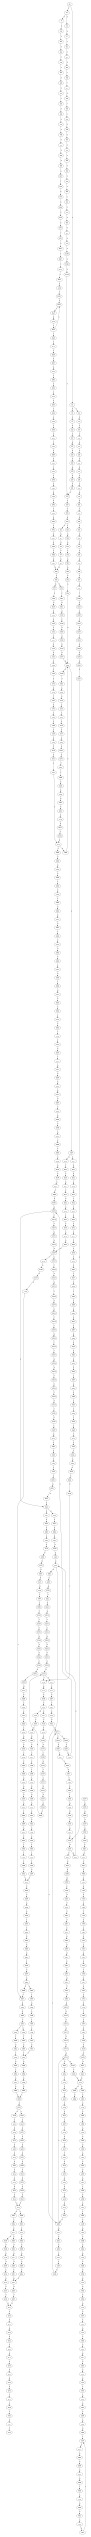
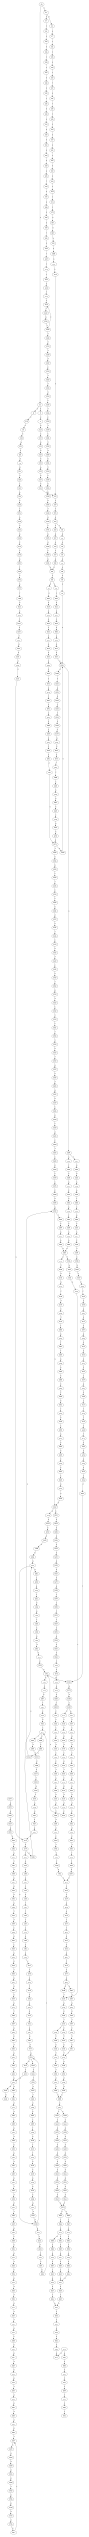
(9, 2361) -> (61, 2353)
